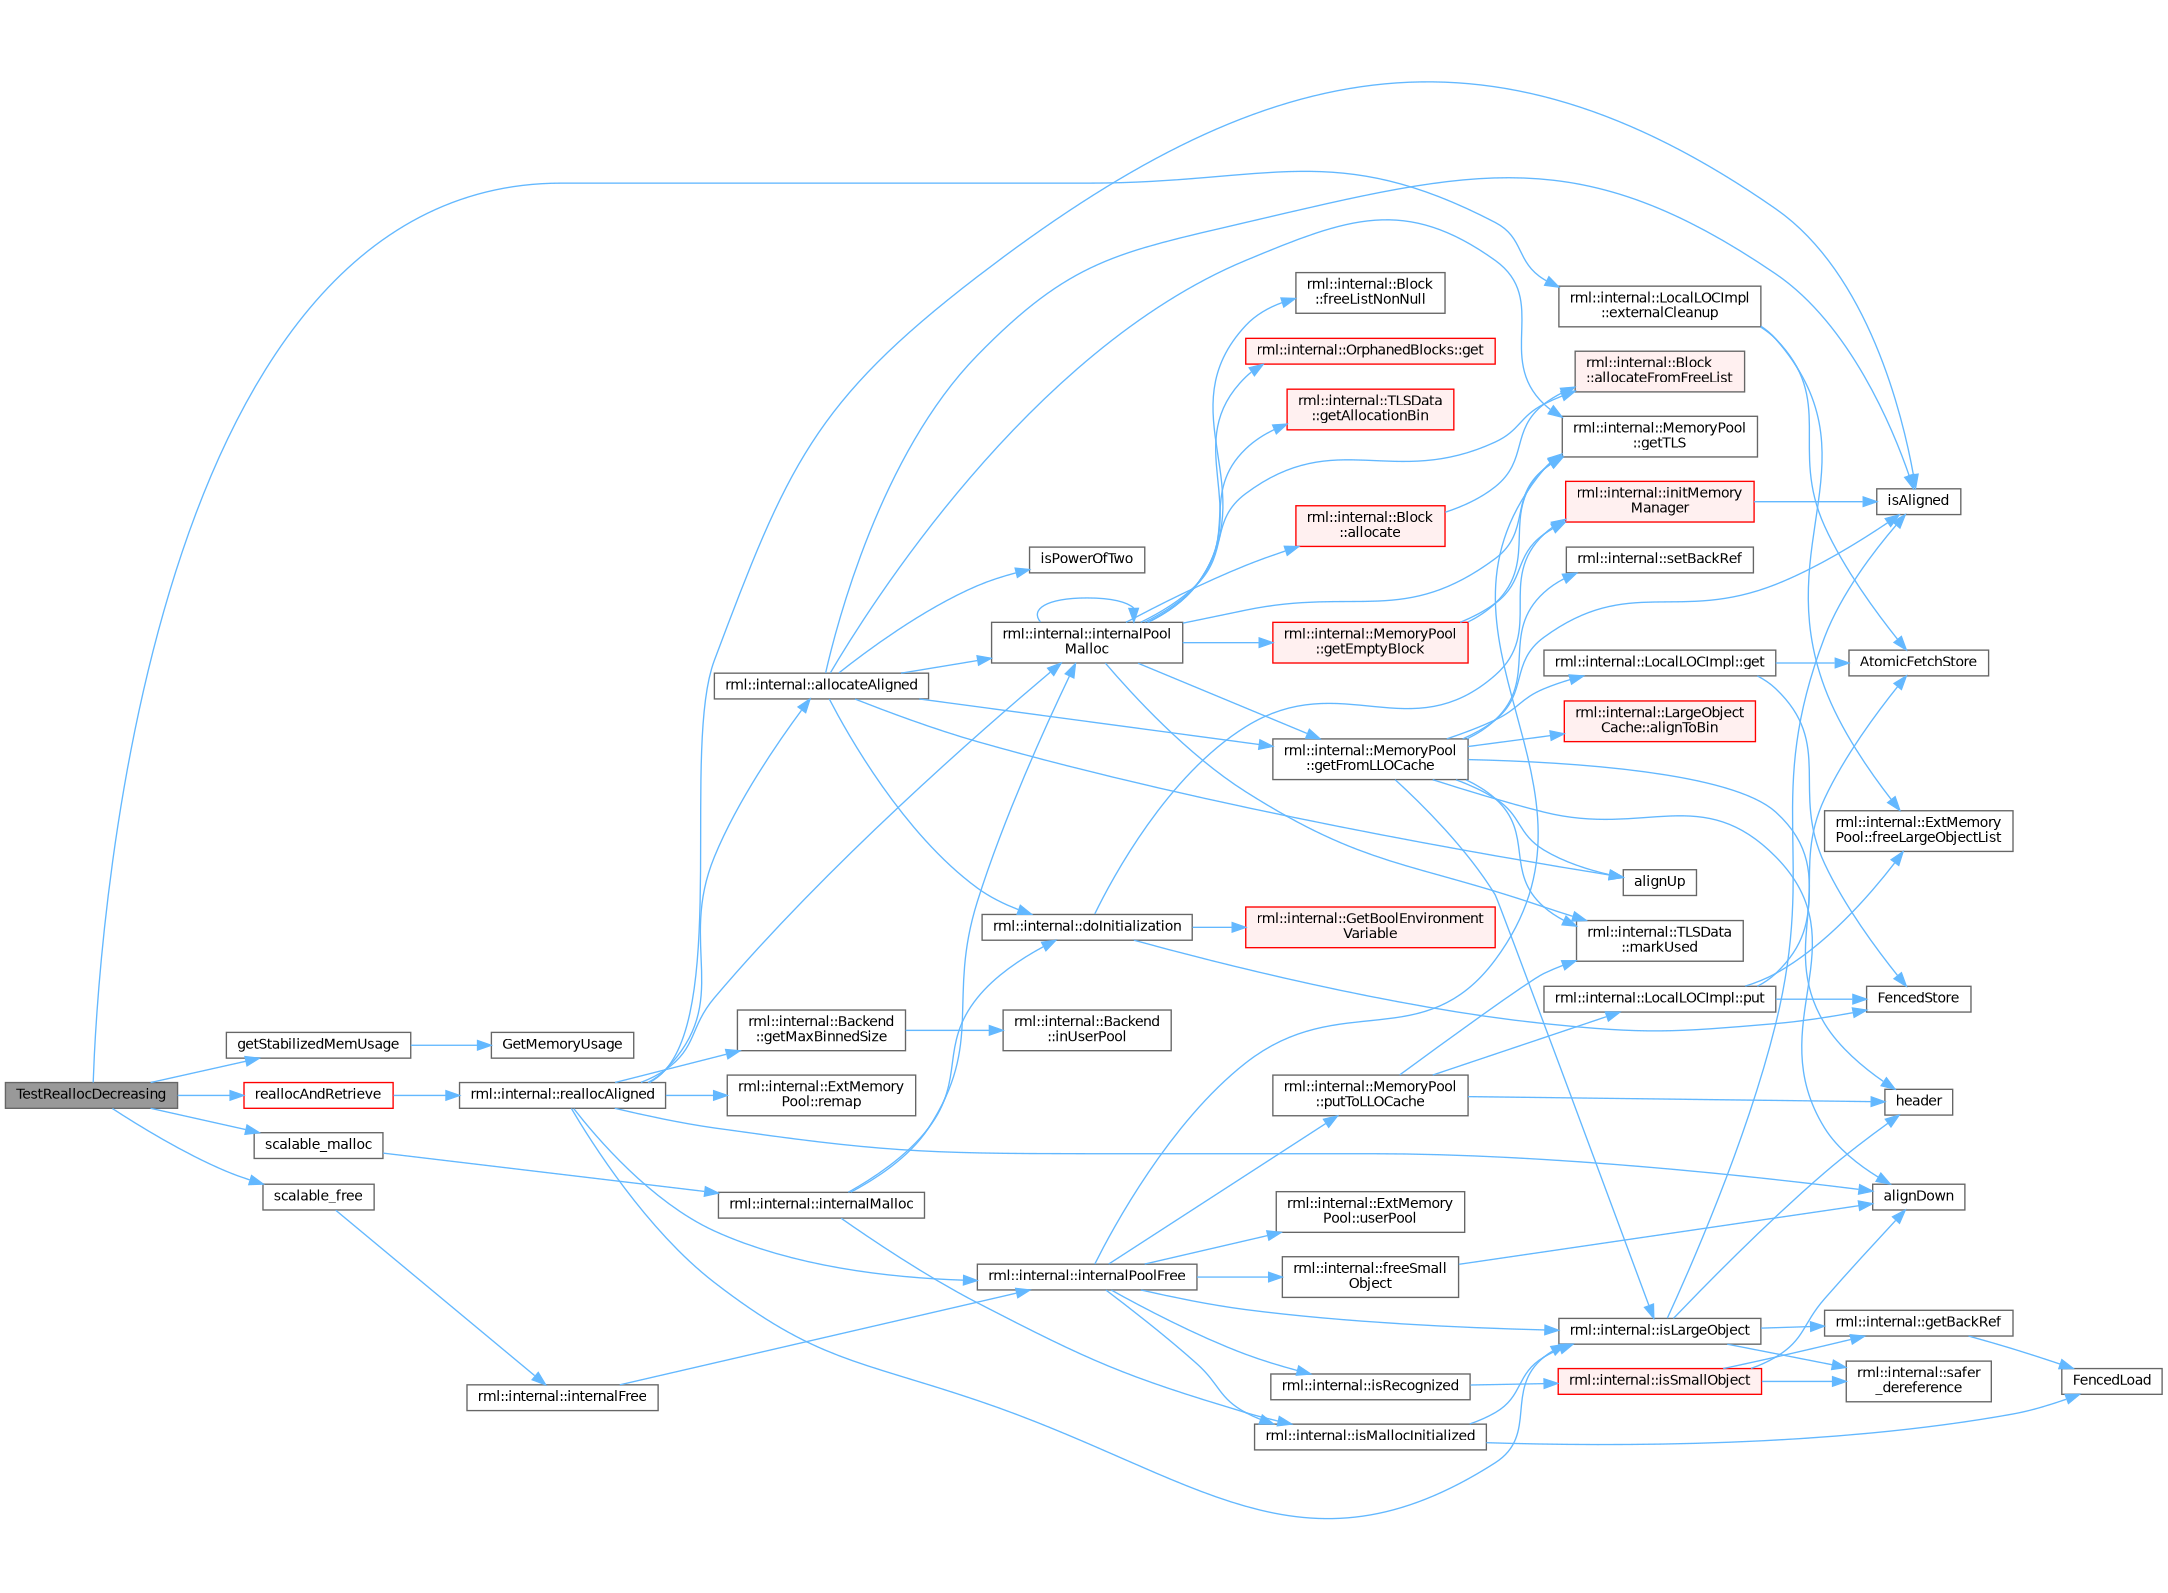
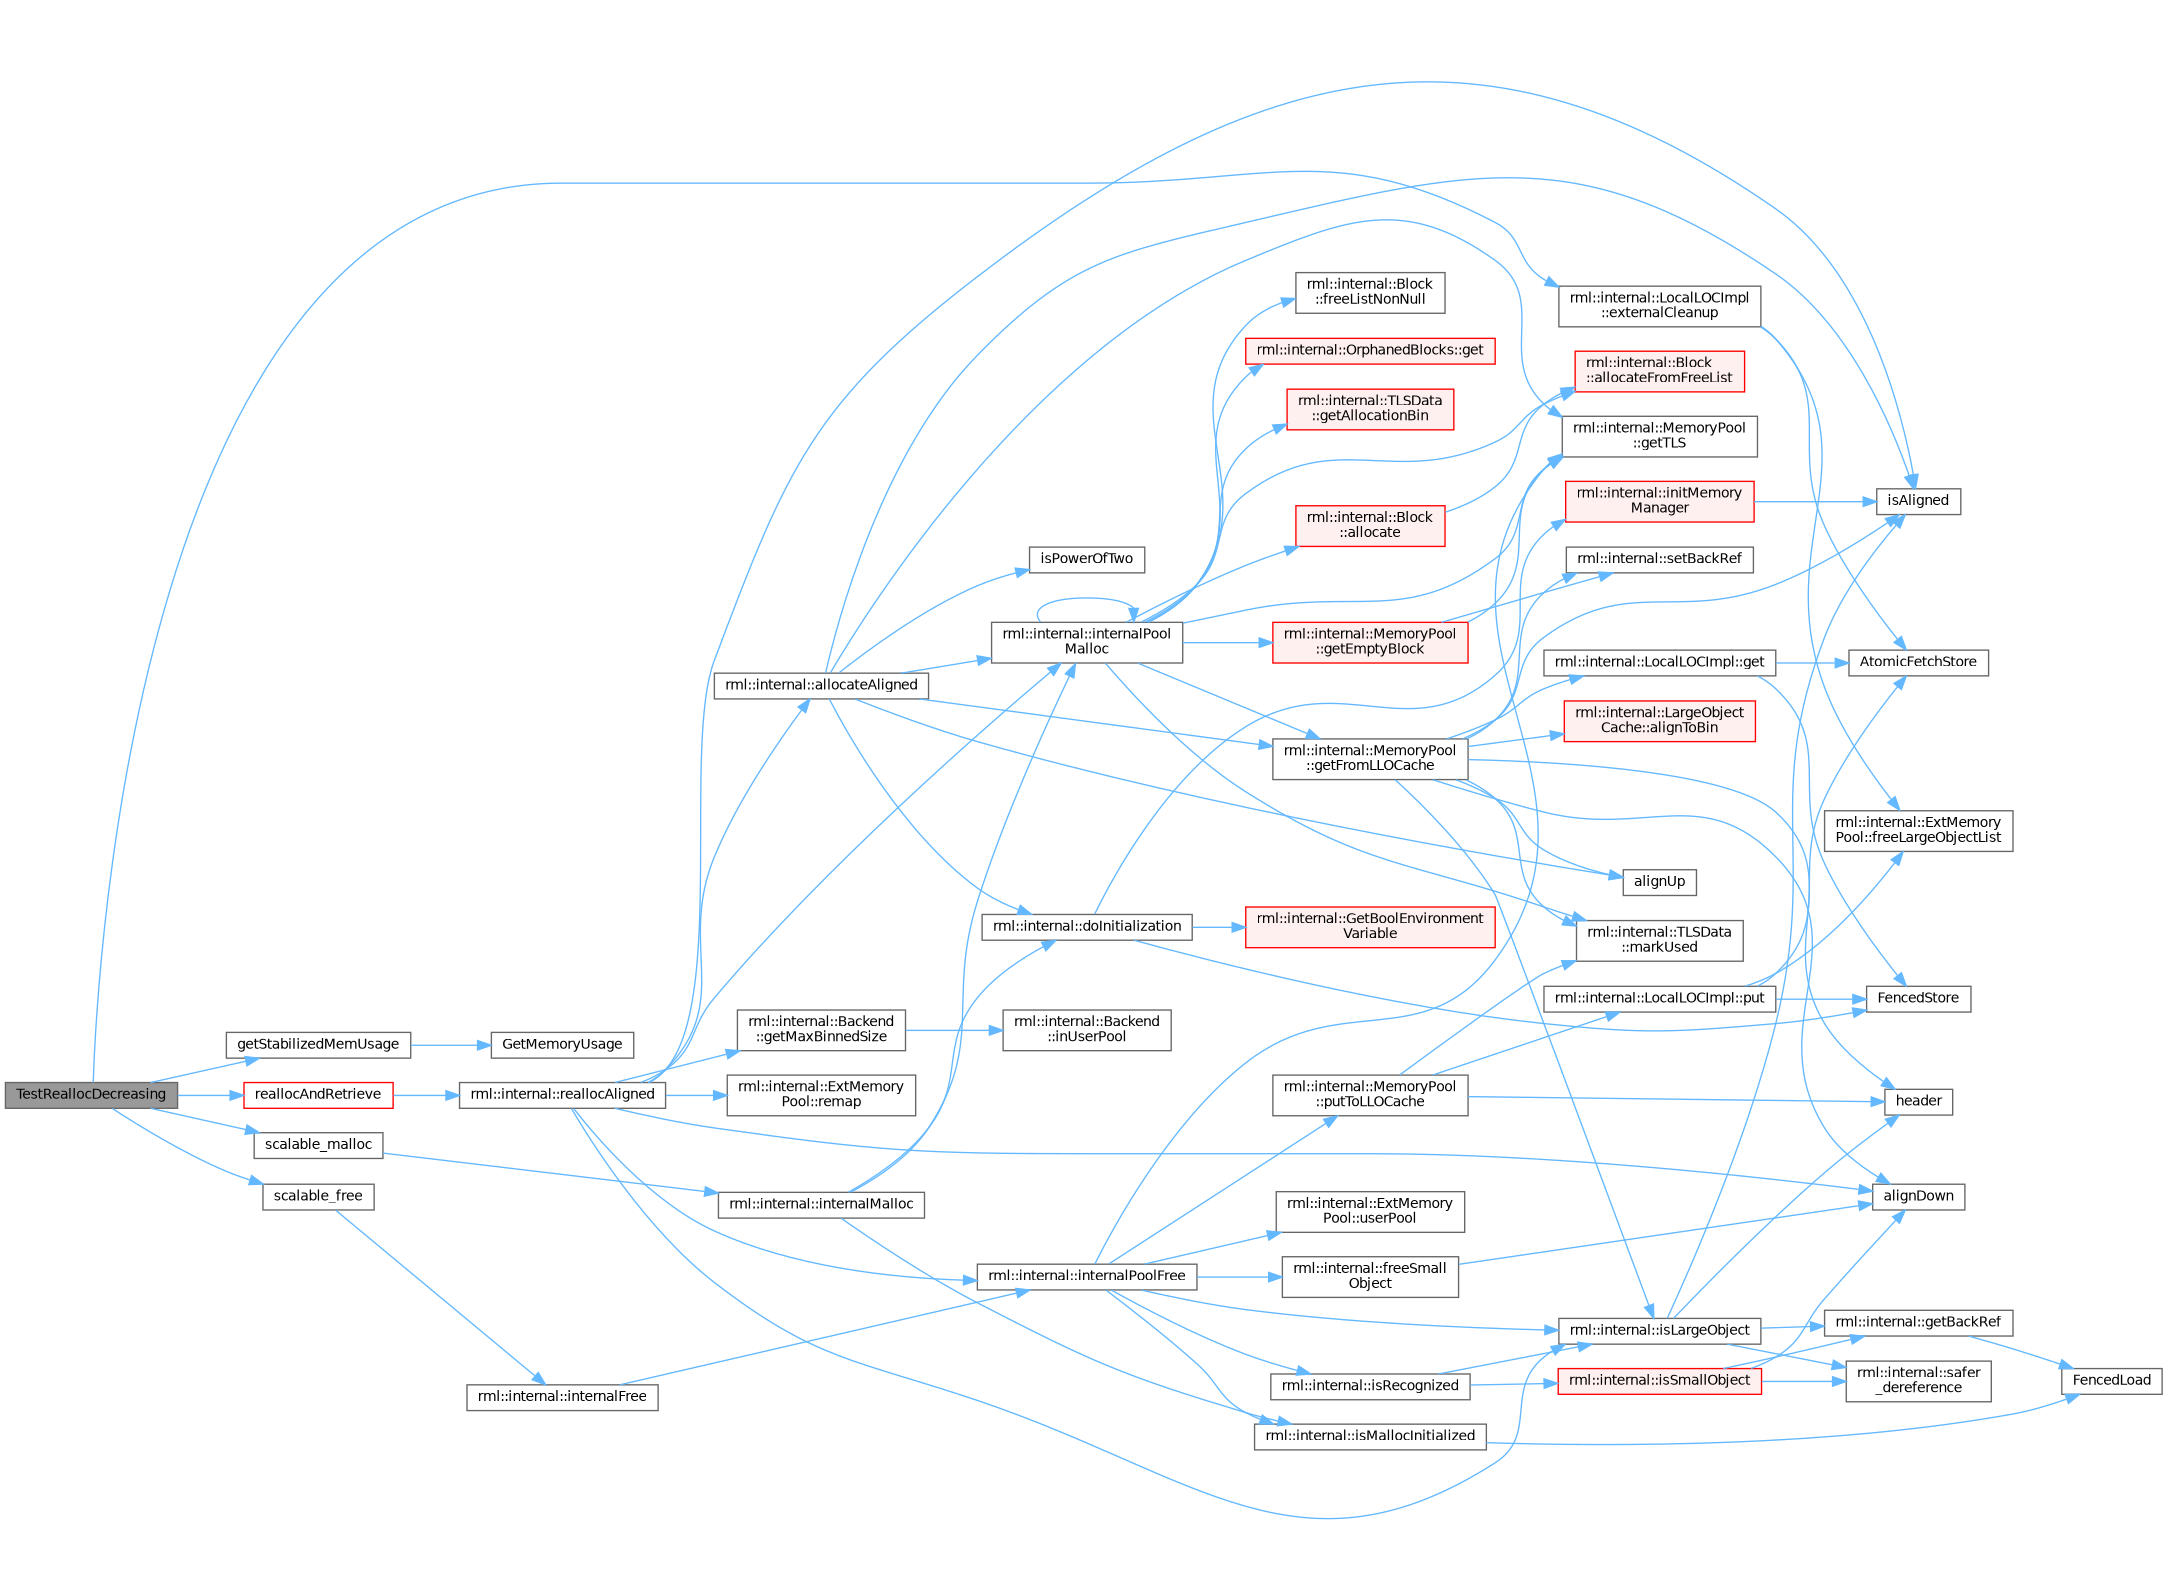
(1660, 372) -> (1660, 372)
(1514, 582) -> (1509, 603)
(1514, 1395) -> (1508, 1360)
